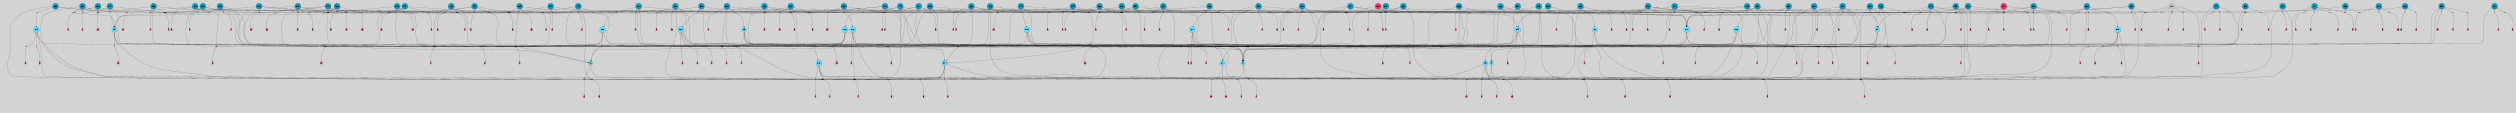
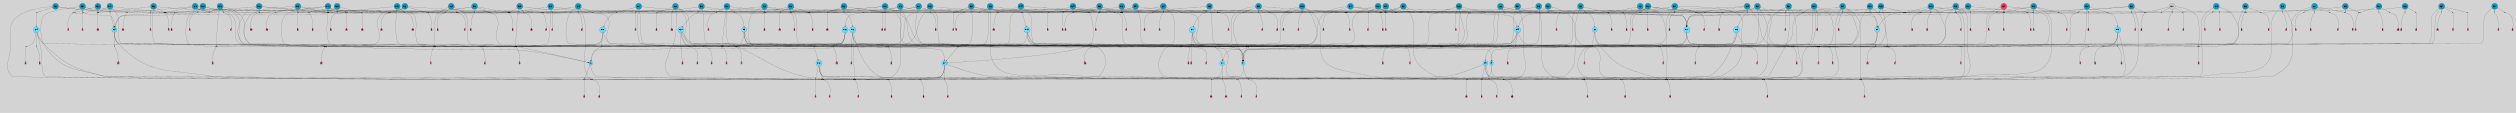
(1378, 6) -> (1378, 6)
none -> (1640, 6)
